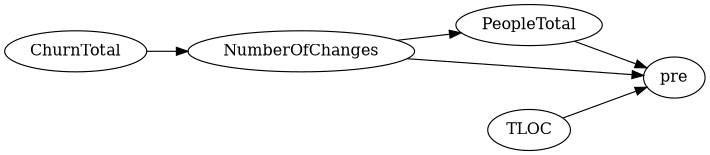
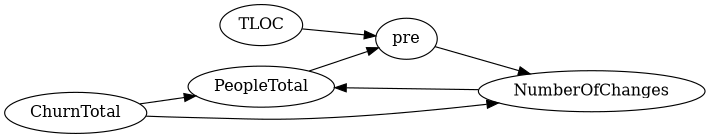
(520, 67) -> (477, 59)
none -> (162, 101)
